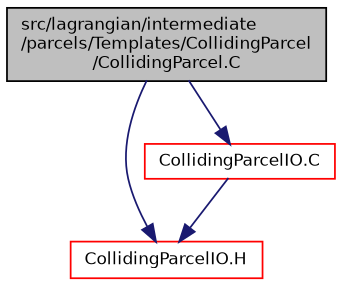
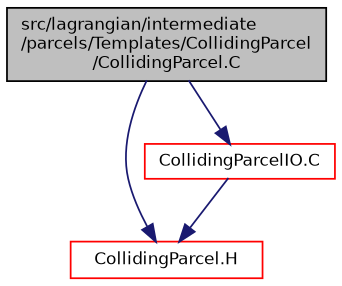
(167, 260) -> (167, 260)
